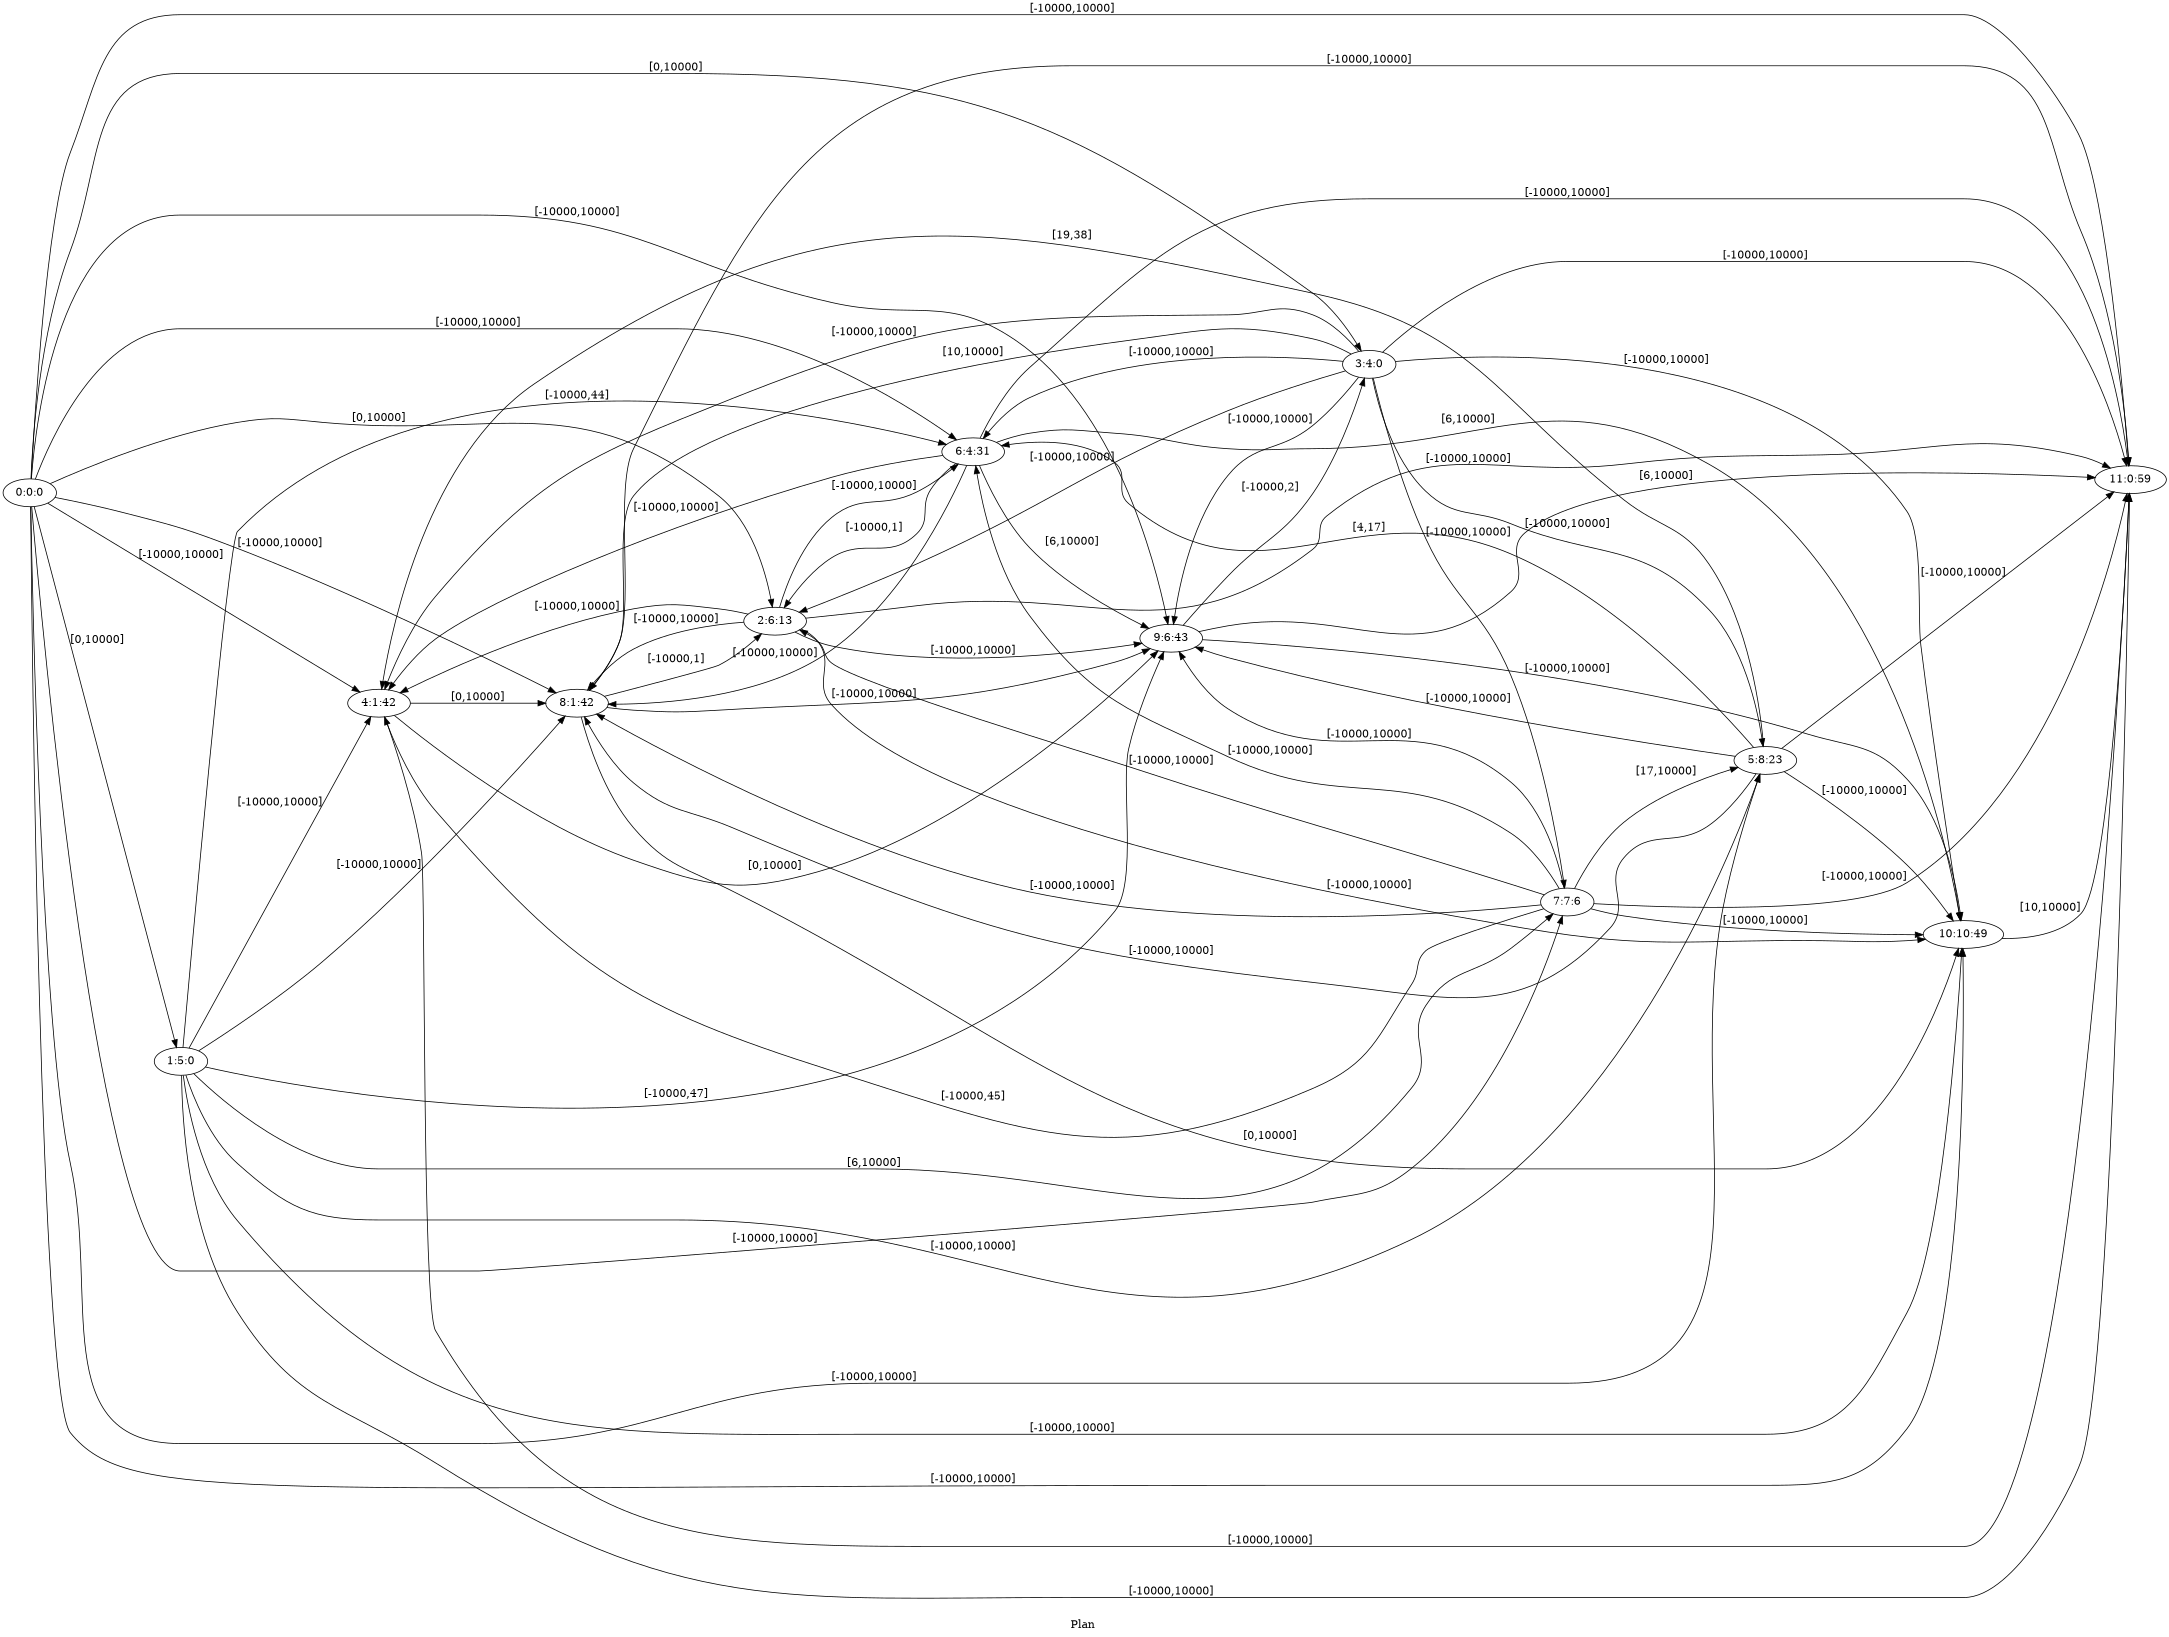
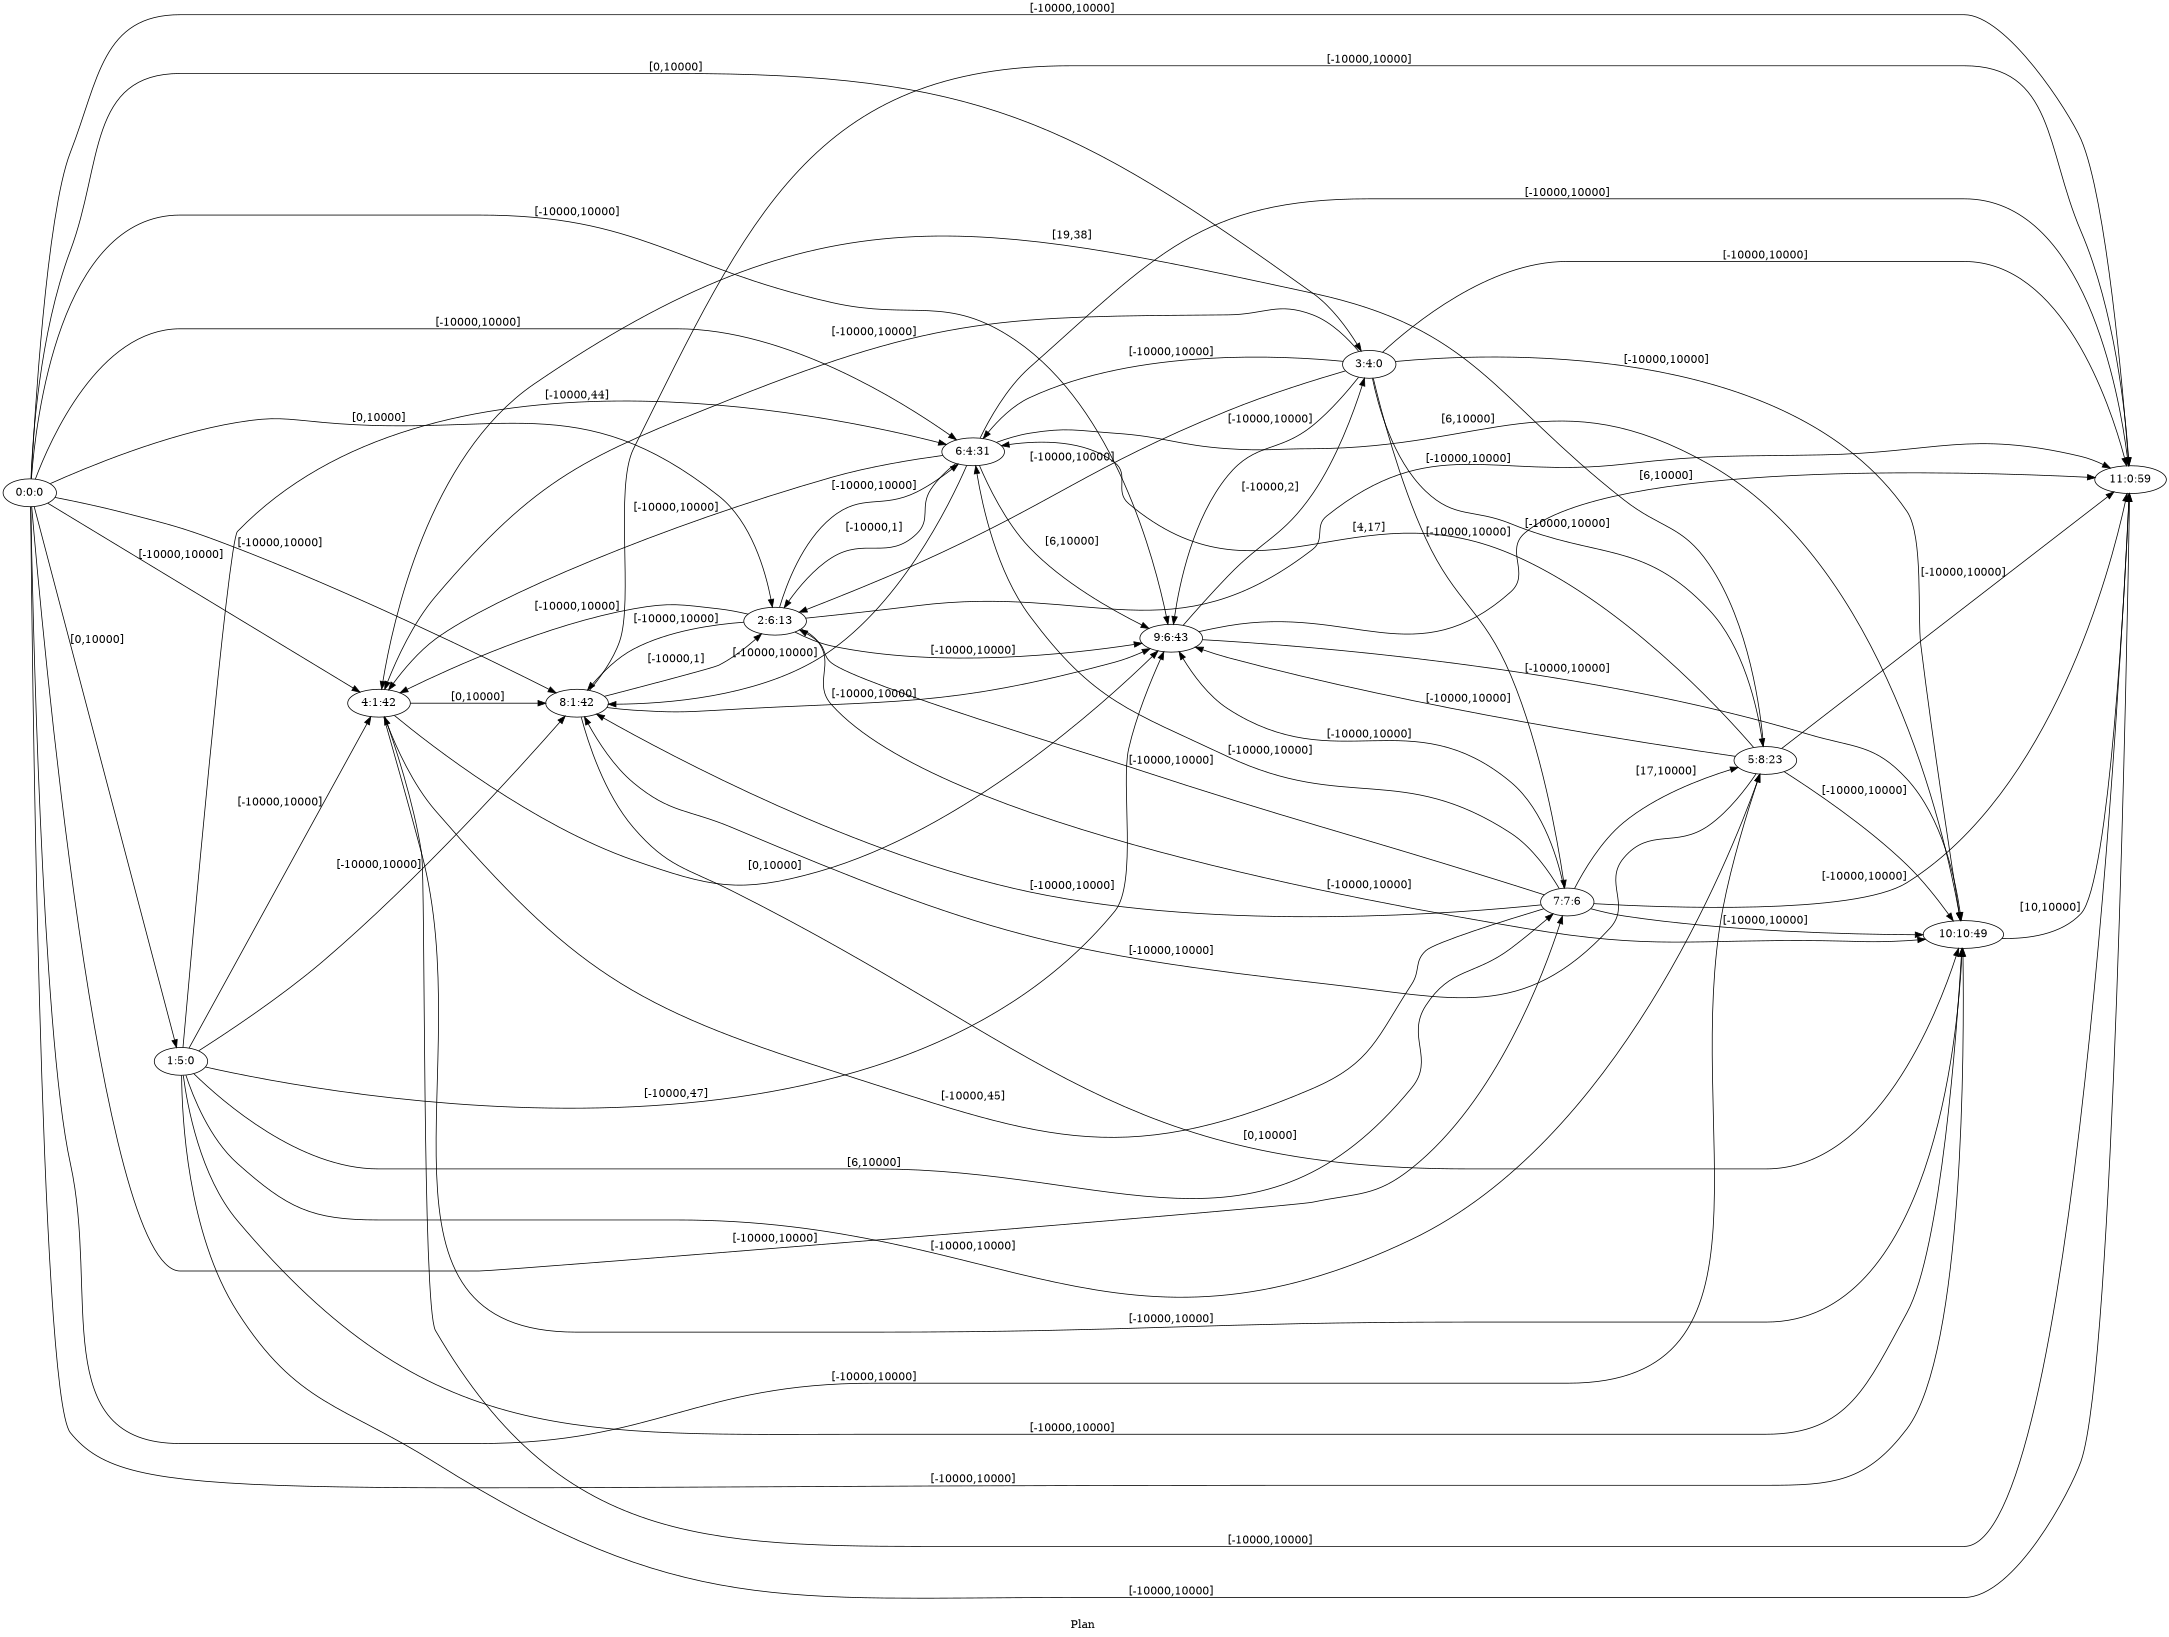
(885, 385) -> none
none -> (1045, 1330)
